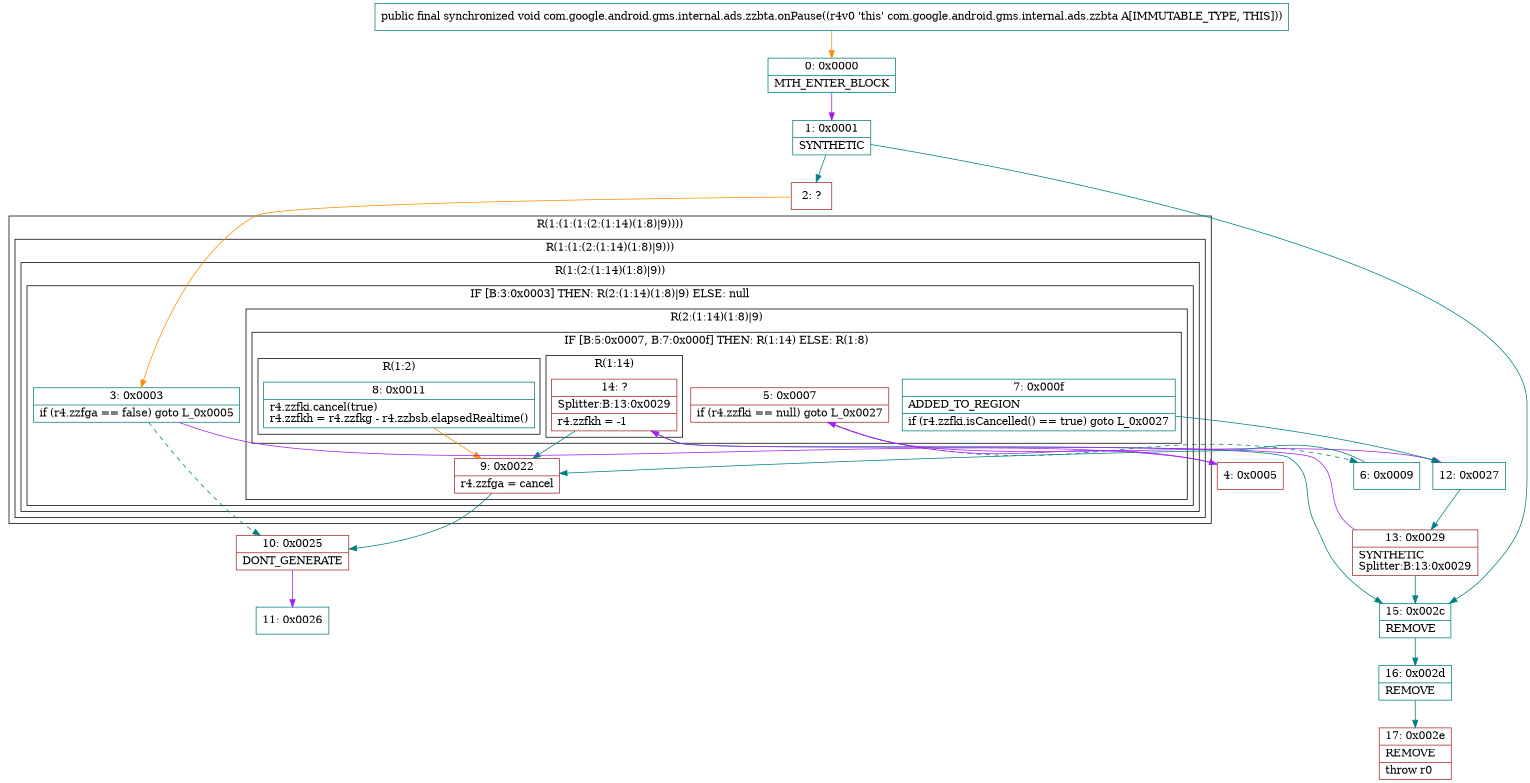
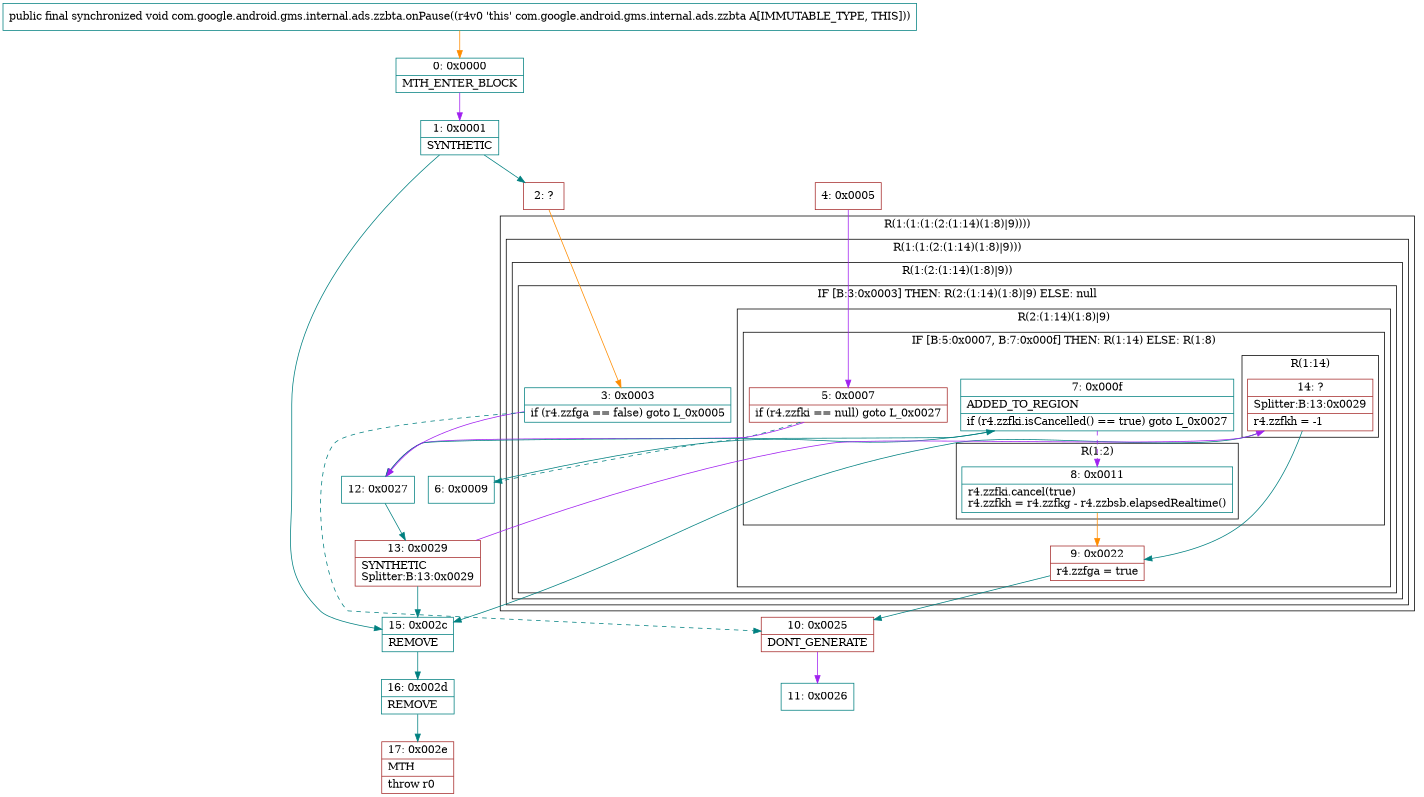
none -> (1097, 448)
(693, 453) -> (452, 430)
(948, 458) -> (739, 440)
(507, 484) -> (1097, 572)
(1410, 753) -> (401, 767)
